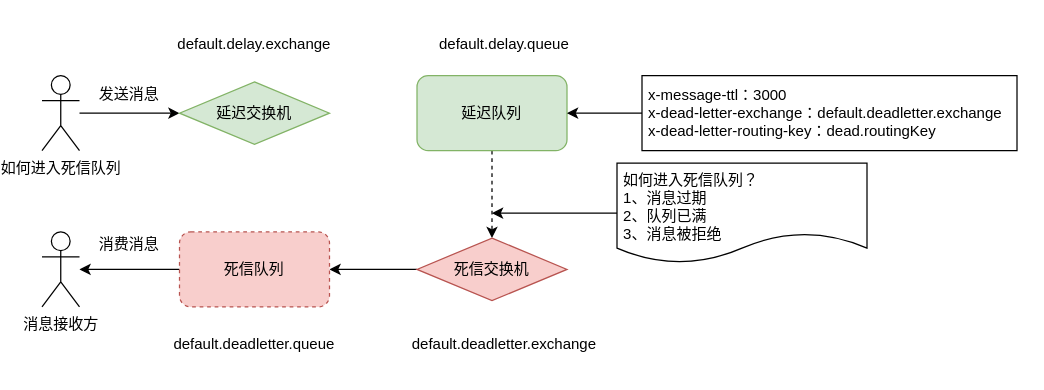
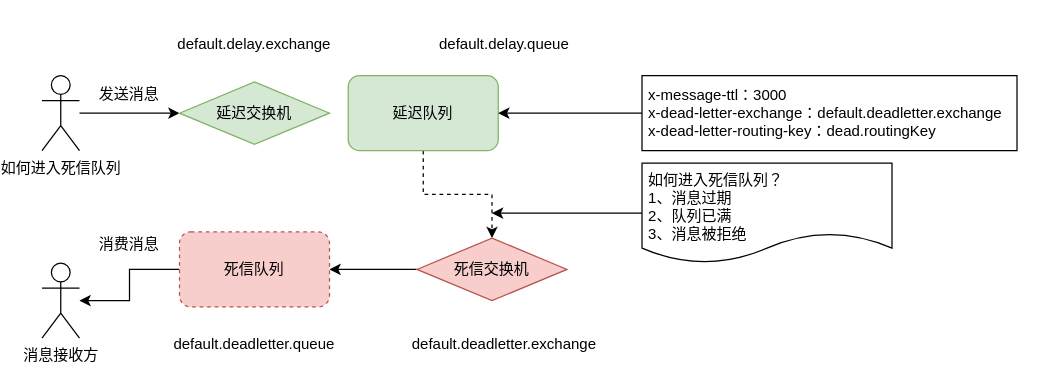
(492, 113) -> (423, 113)
(742, 213) -> (767, 213)
(61, 269) -> (61, 301)
